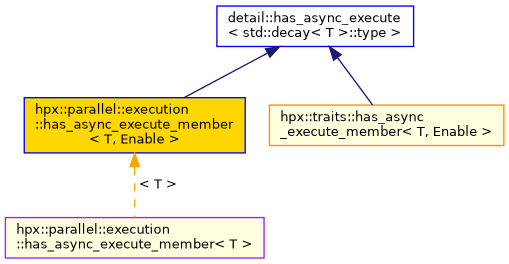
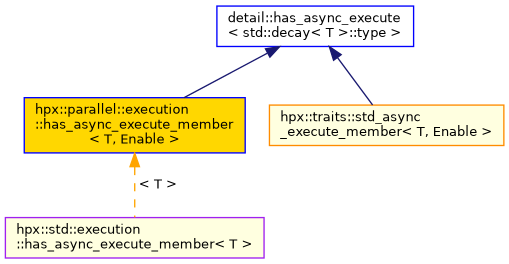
(387, 125) -> (387, 125)
(135, 238) -> (135, 238)
